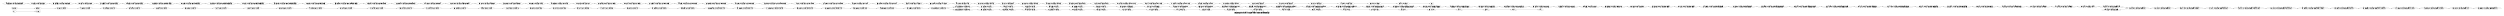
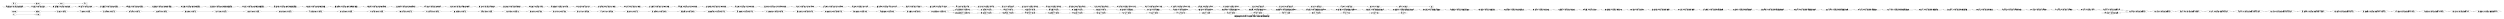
(1432, 10) -> none
